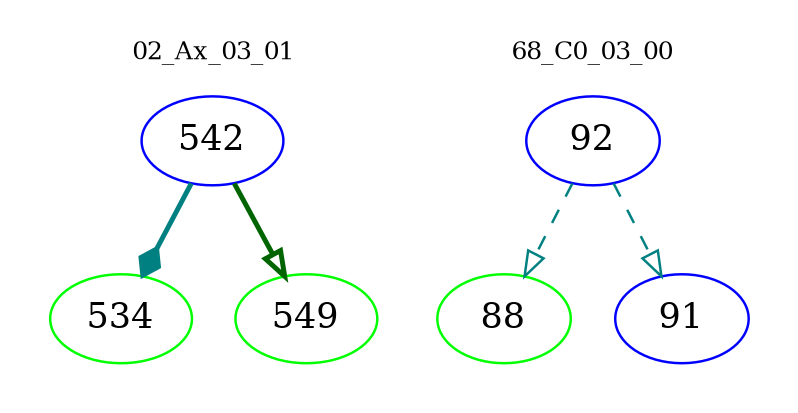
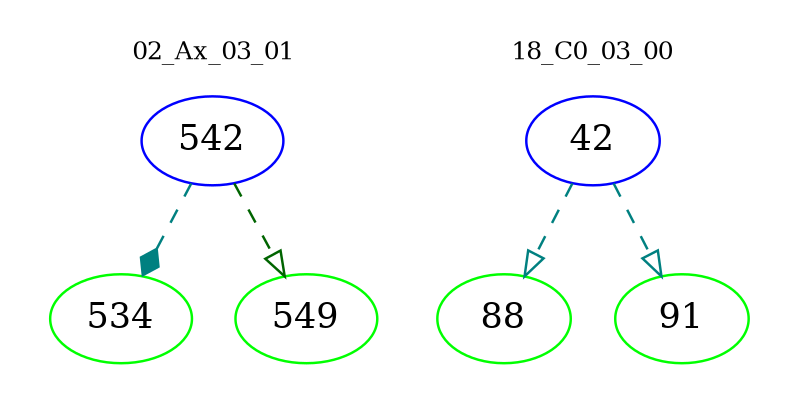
(593, 53) -> (593, 53)
(593, 141) -> (593, 141)
(174, 216) -> (174, 216)
(253, 219) -> (253, 219)
(682, 319) -> (682, 319)
